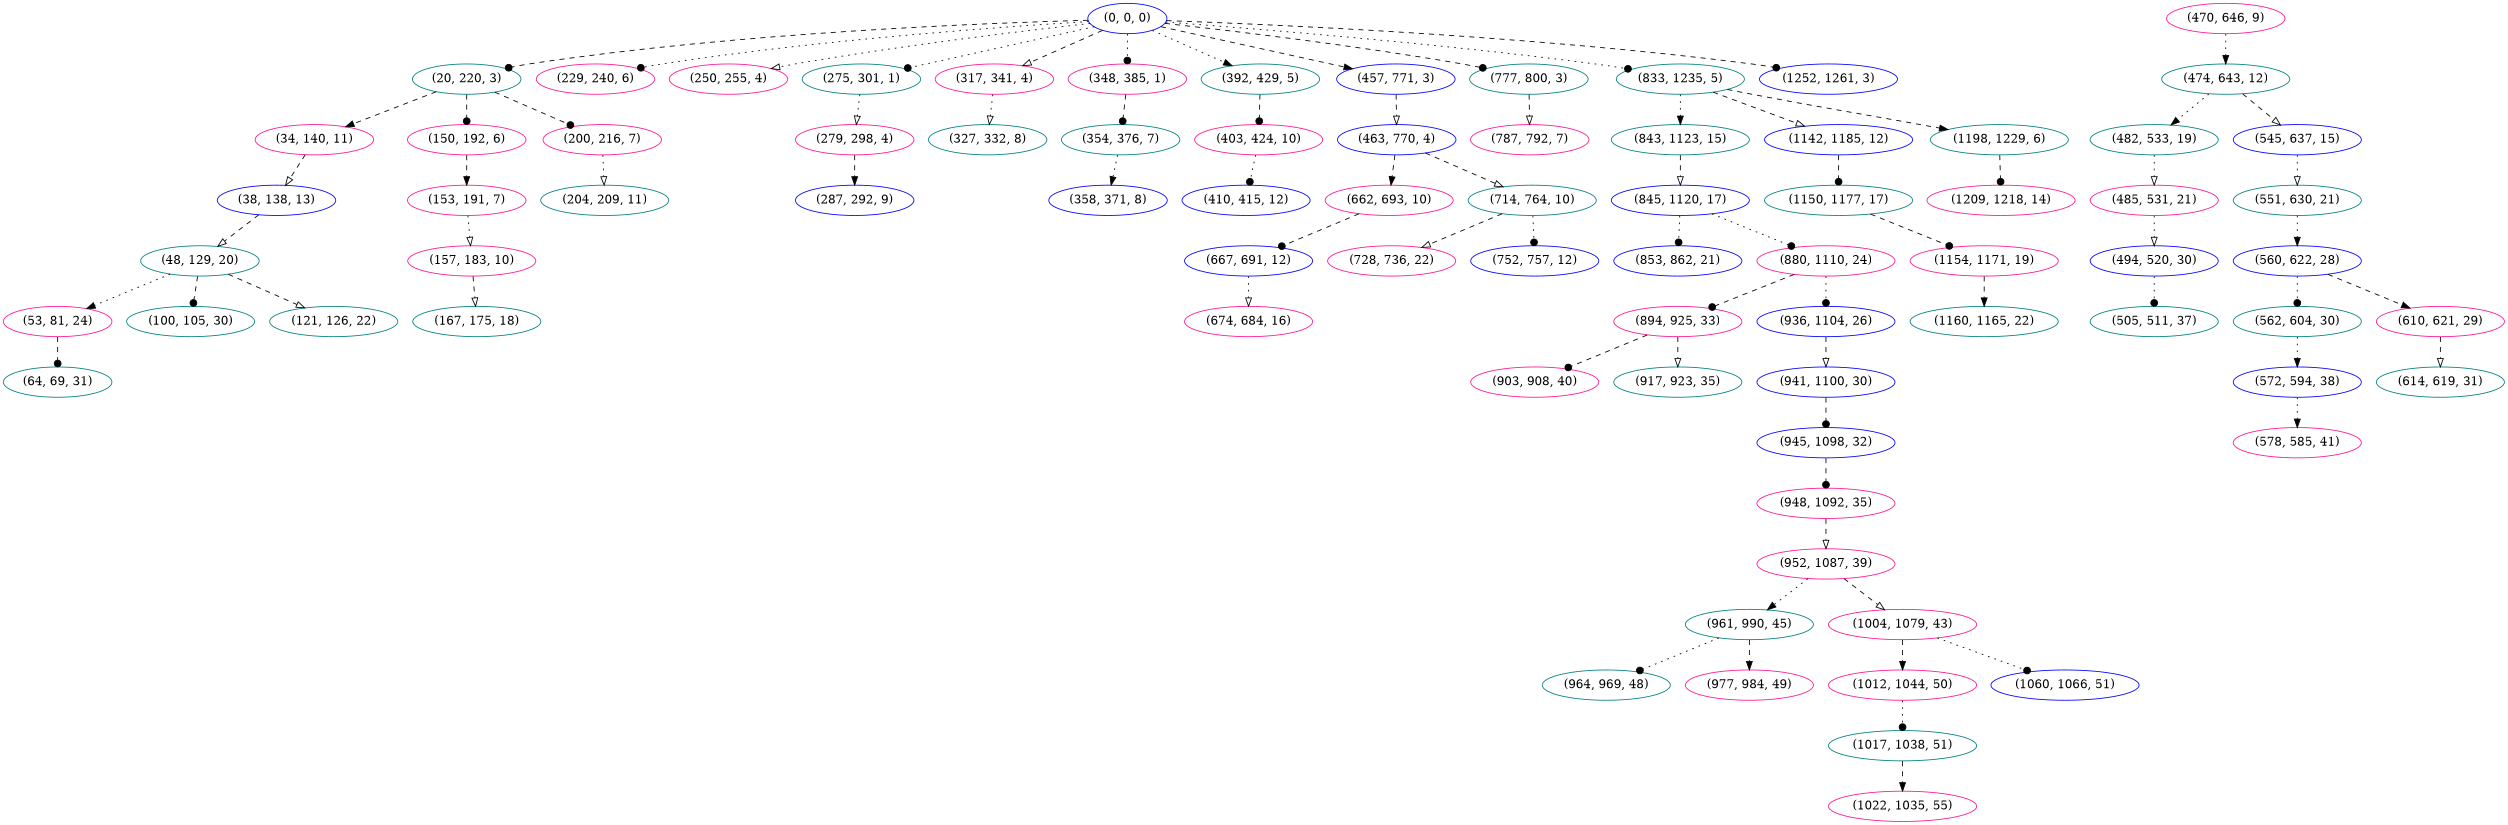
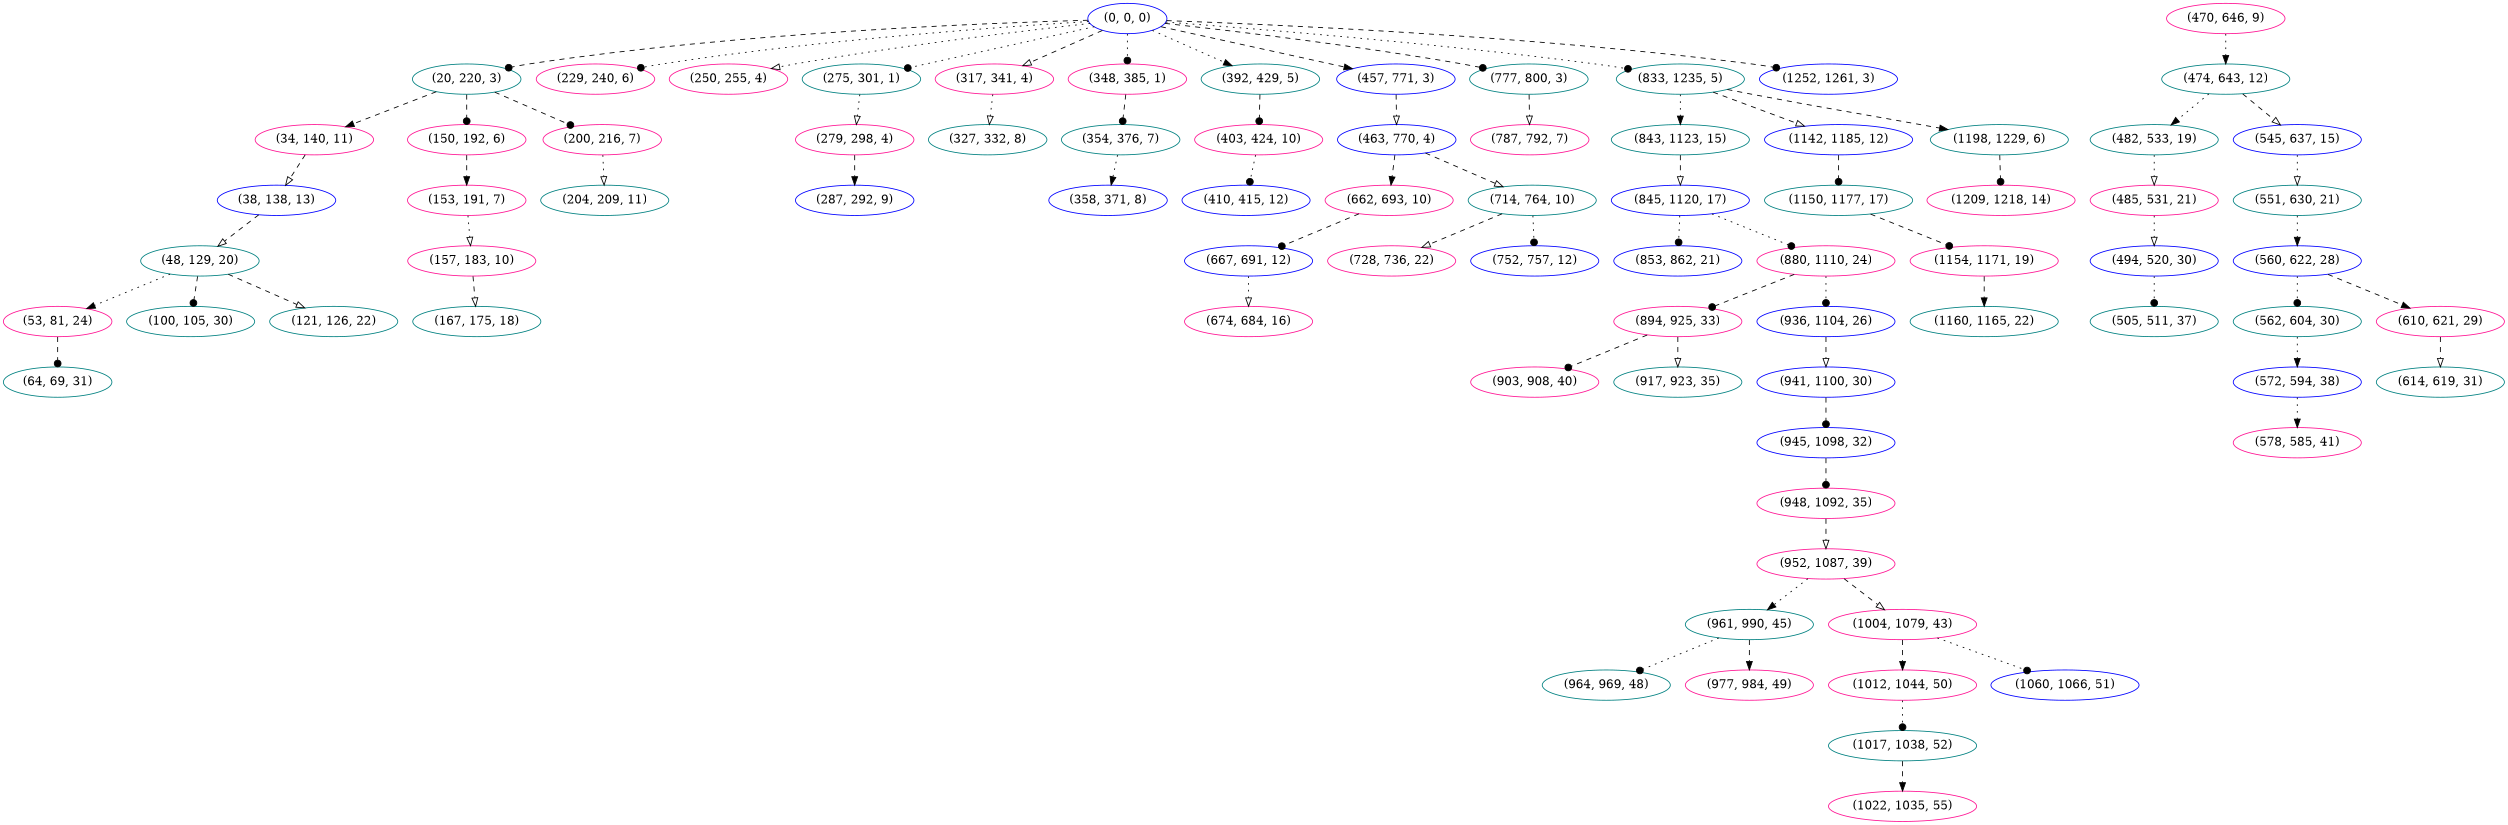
(1903, 746) -> (1903, 746)
